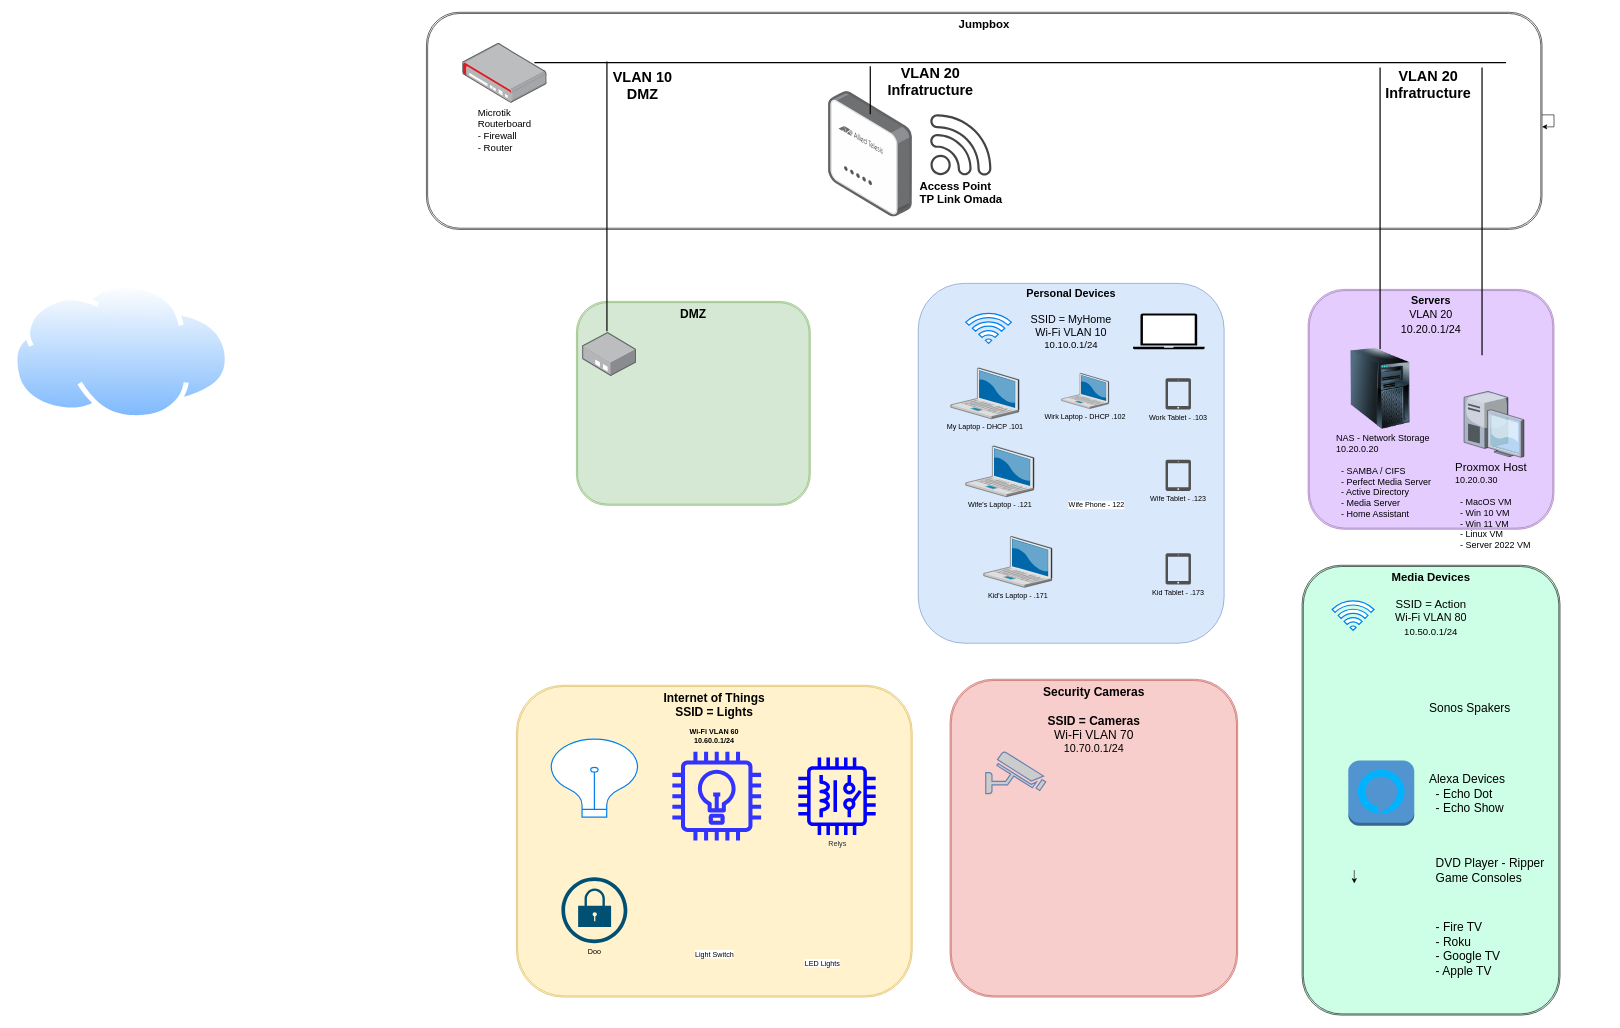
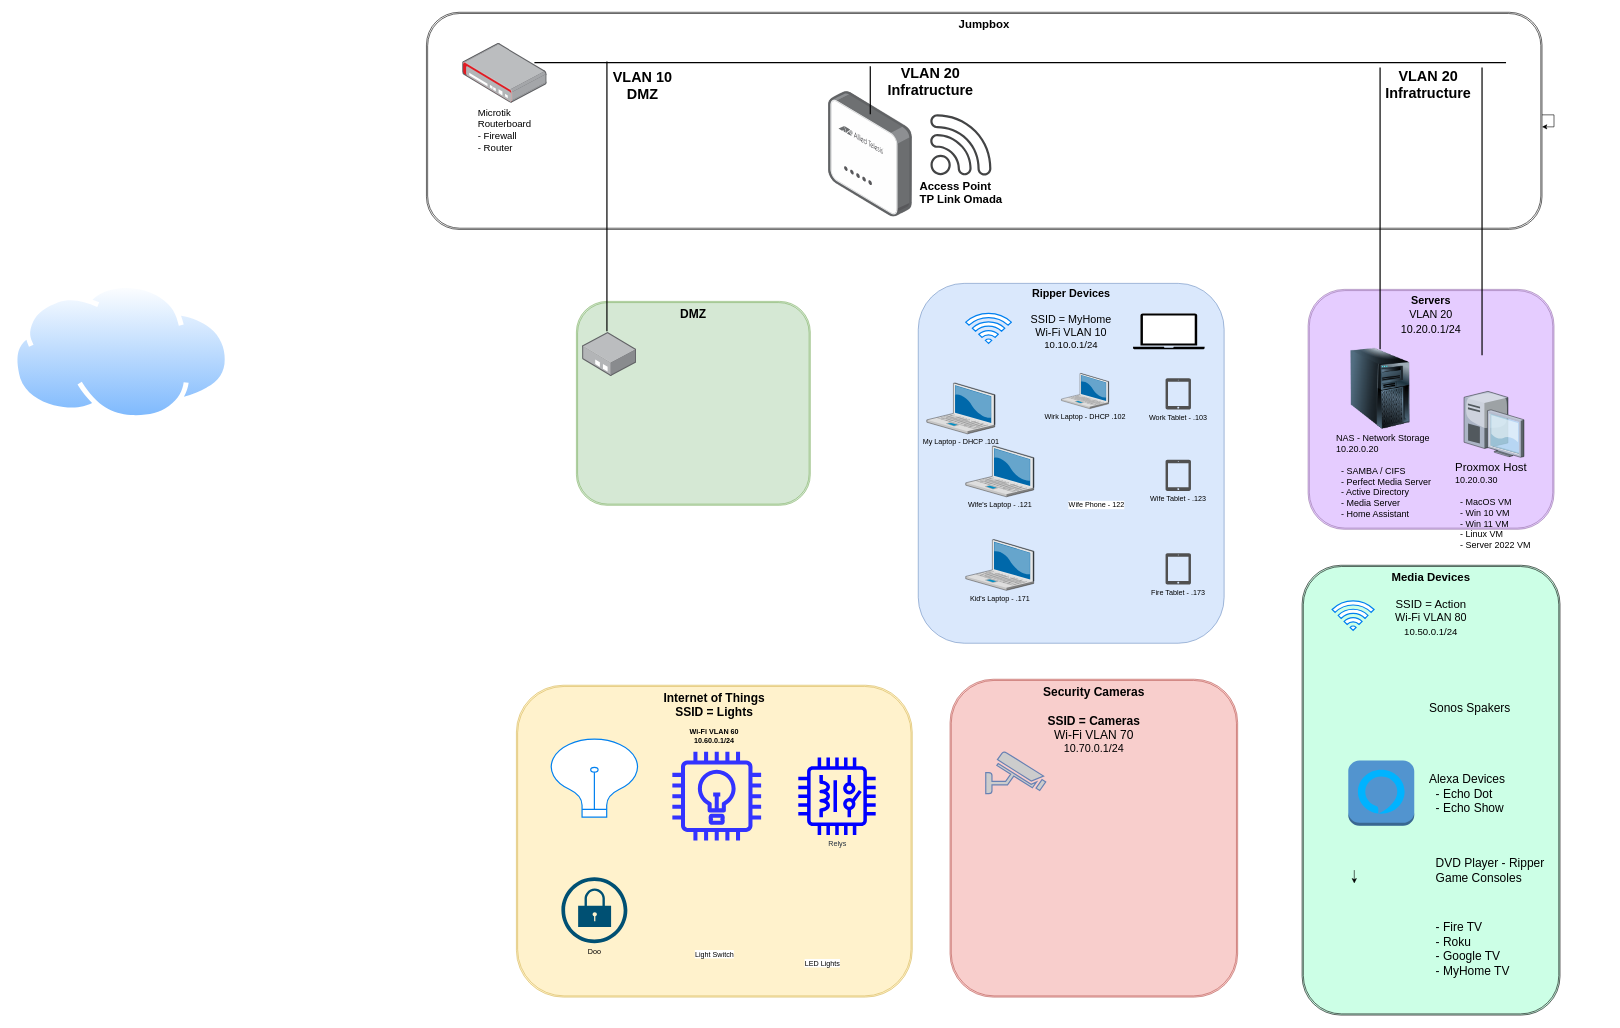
(1071, 305) -> (1071, 305)
(985, 394) -> (961, 409)
(1018, 562) -> (1000, 565)
(1178, 593) -> (1178, 593)
(1449, 949) -> (1450, 949)
